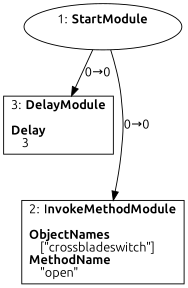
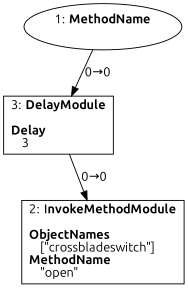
(110, 19) -> (110, 19)
(123, 120) -> (77, 173)
